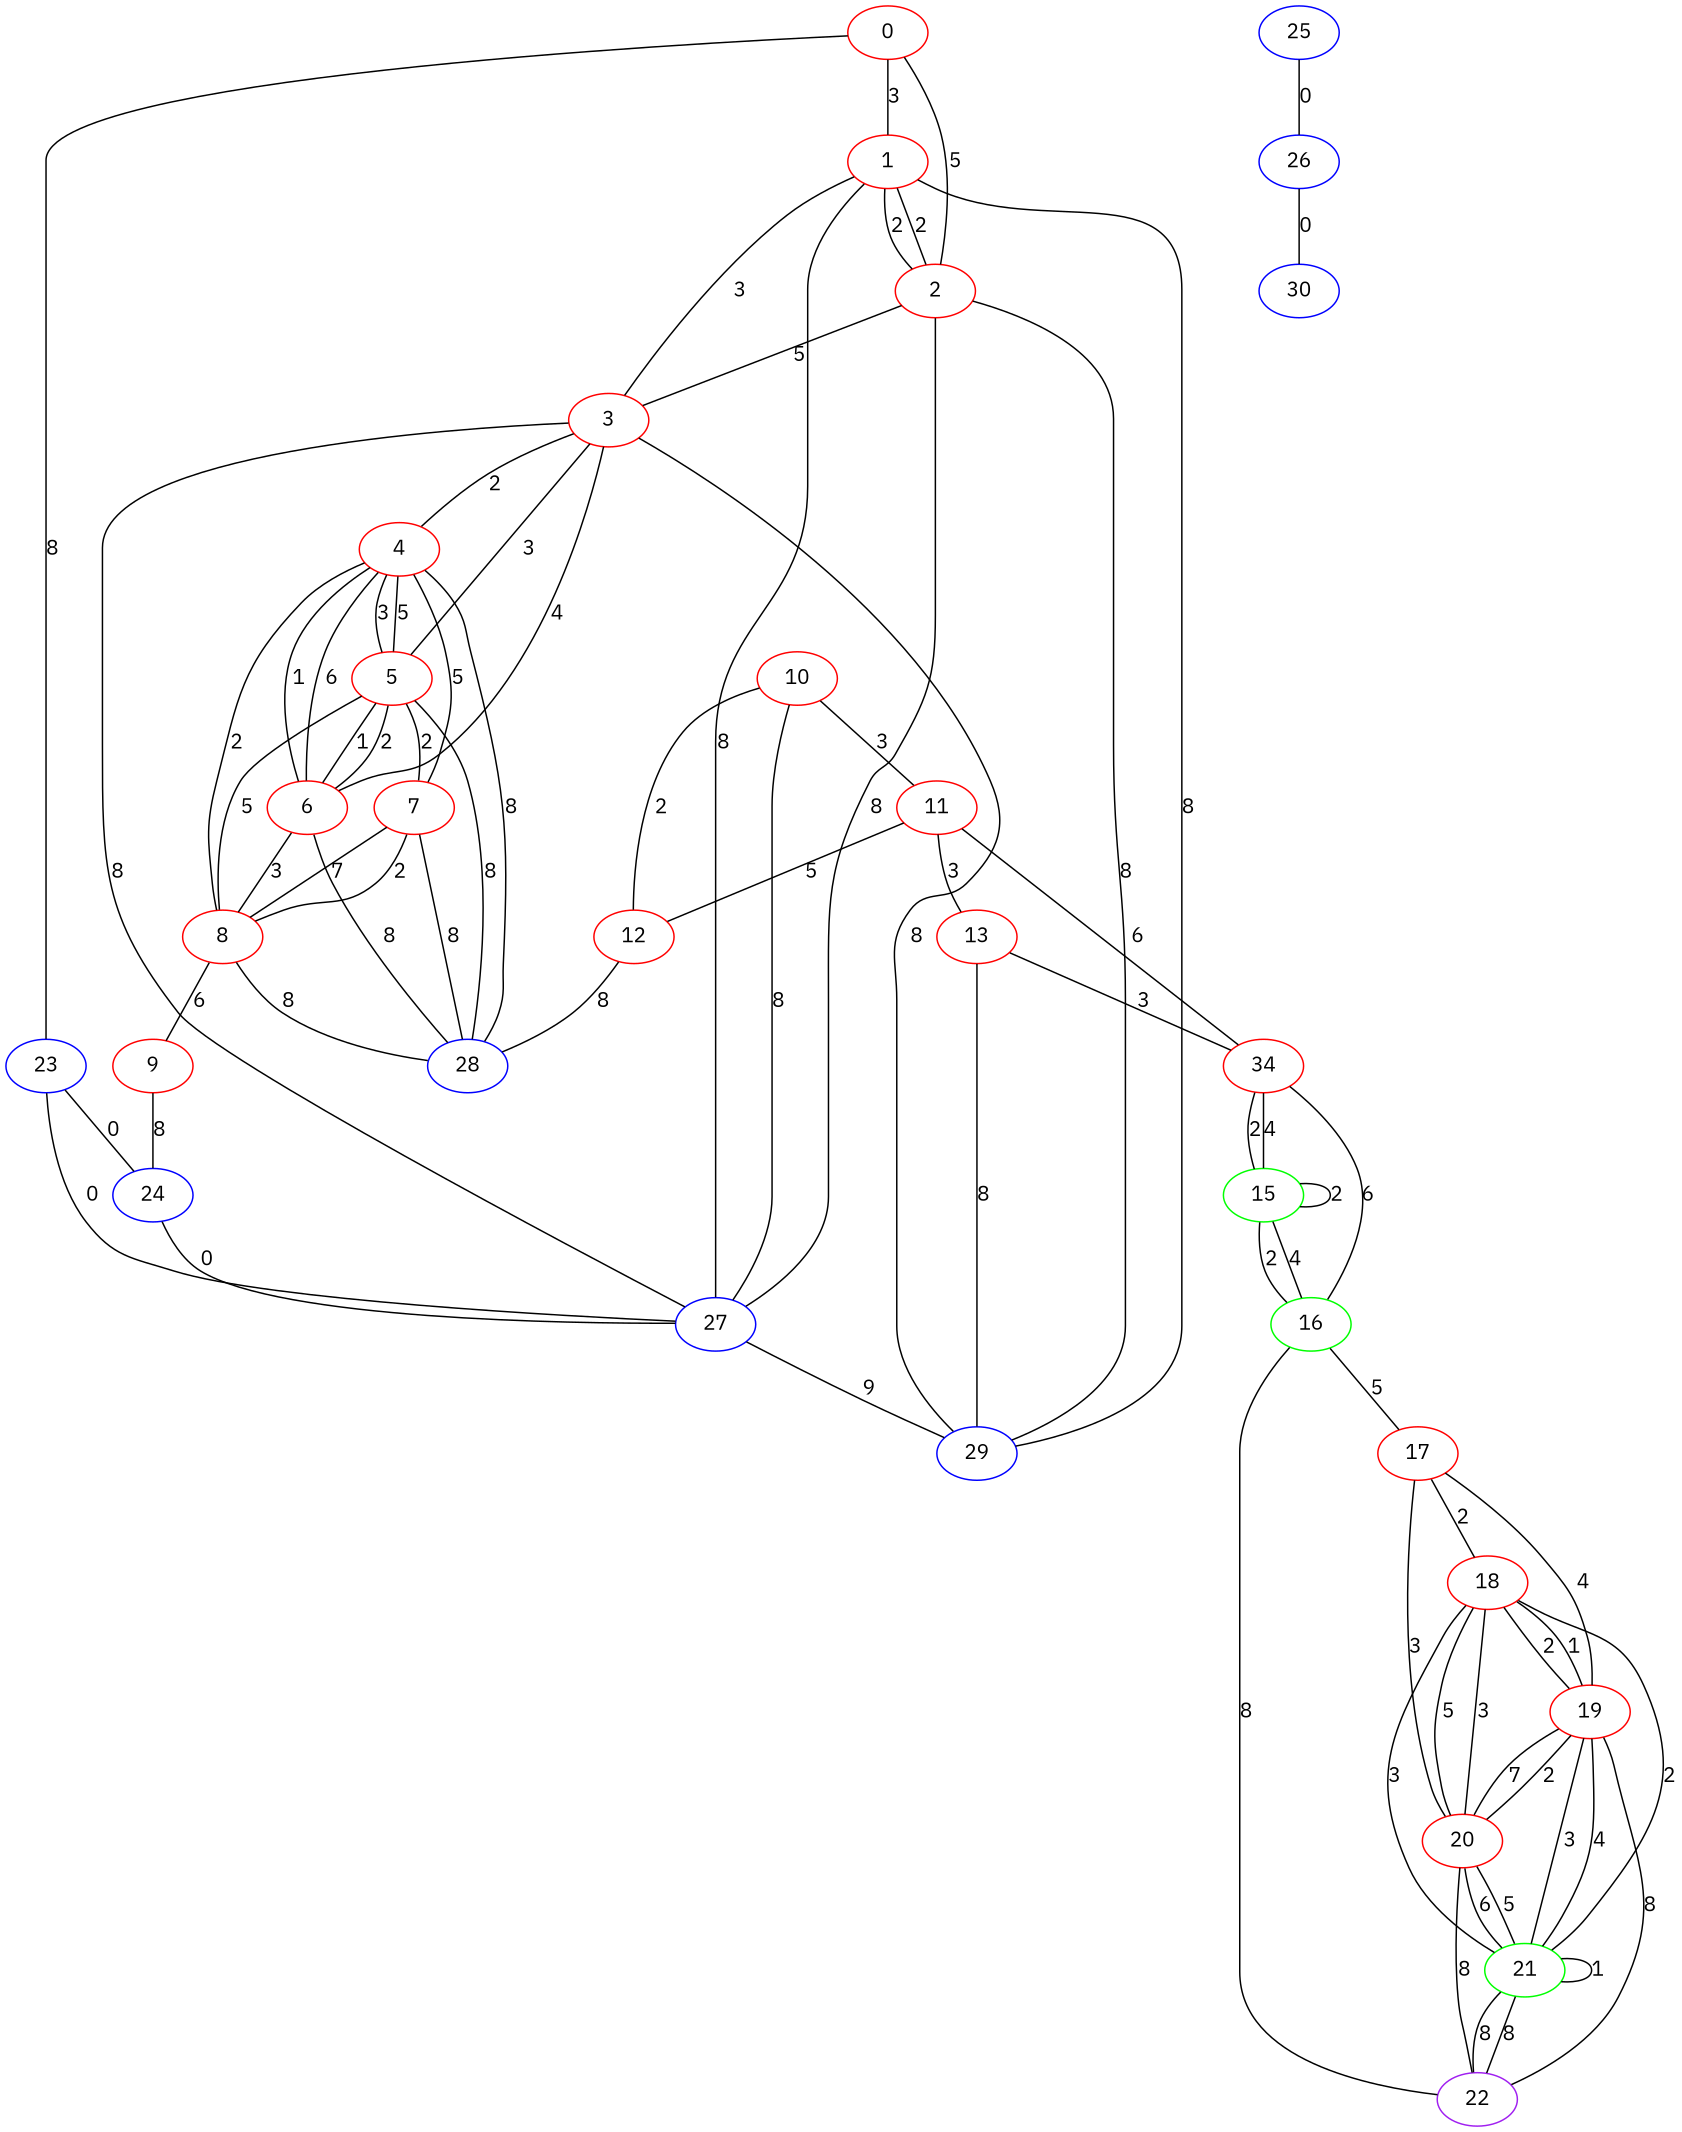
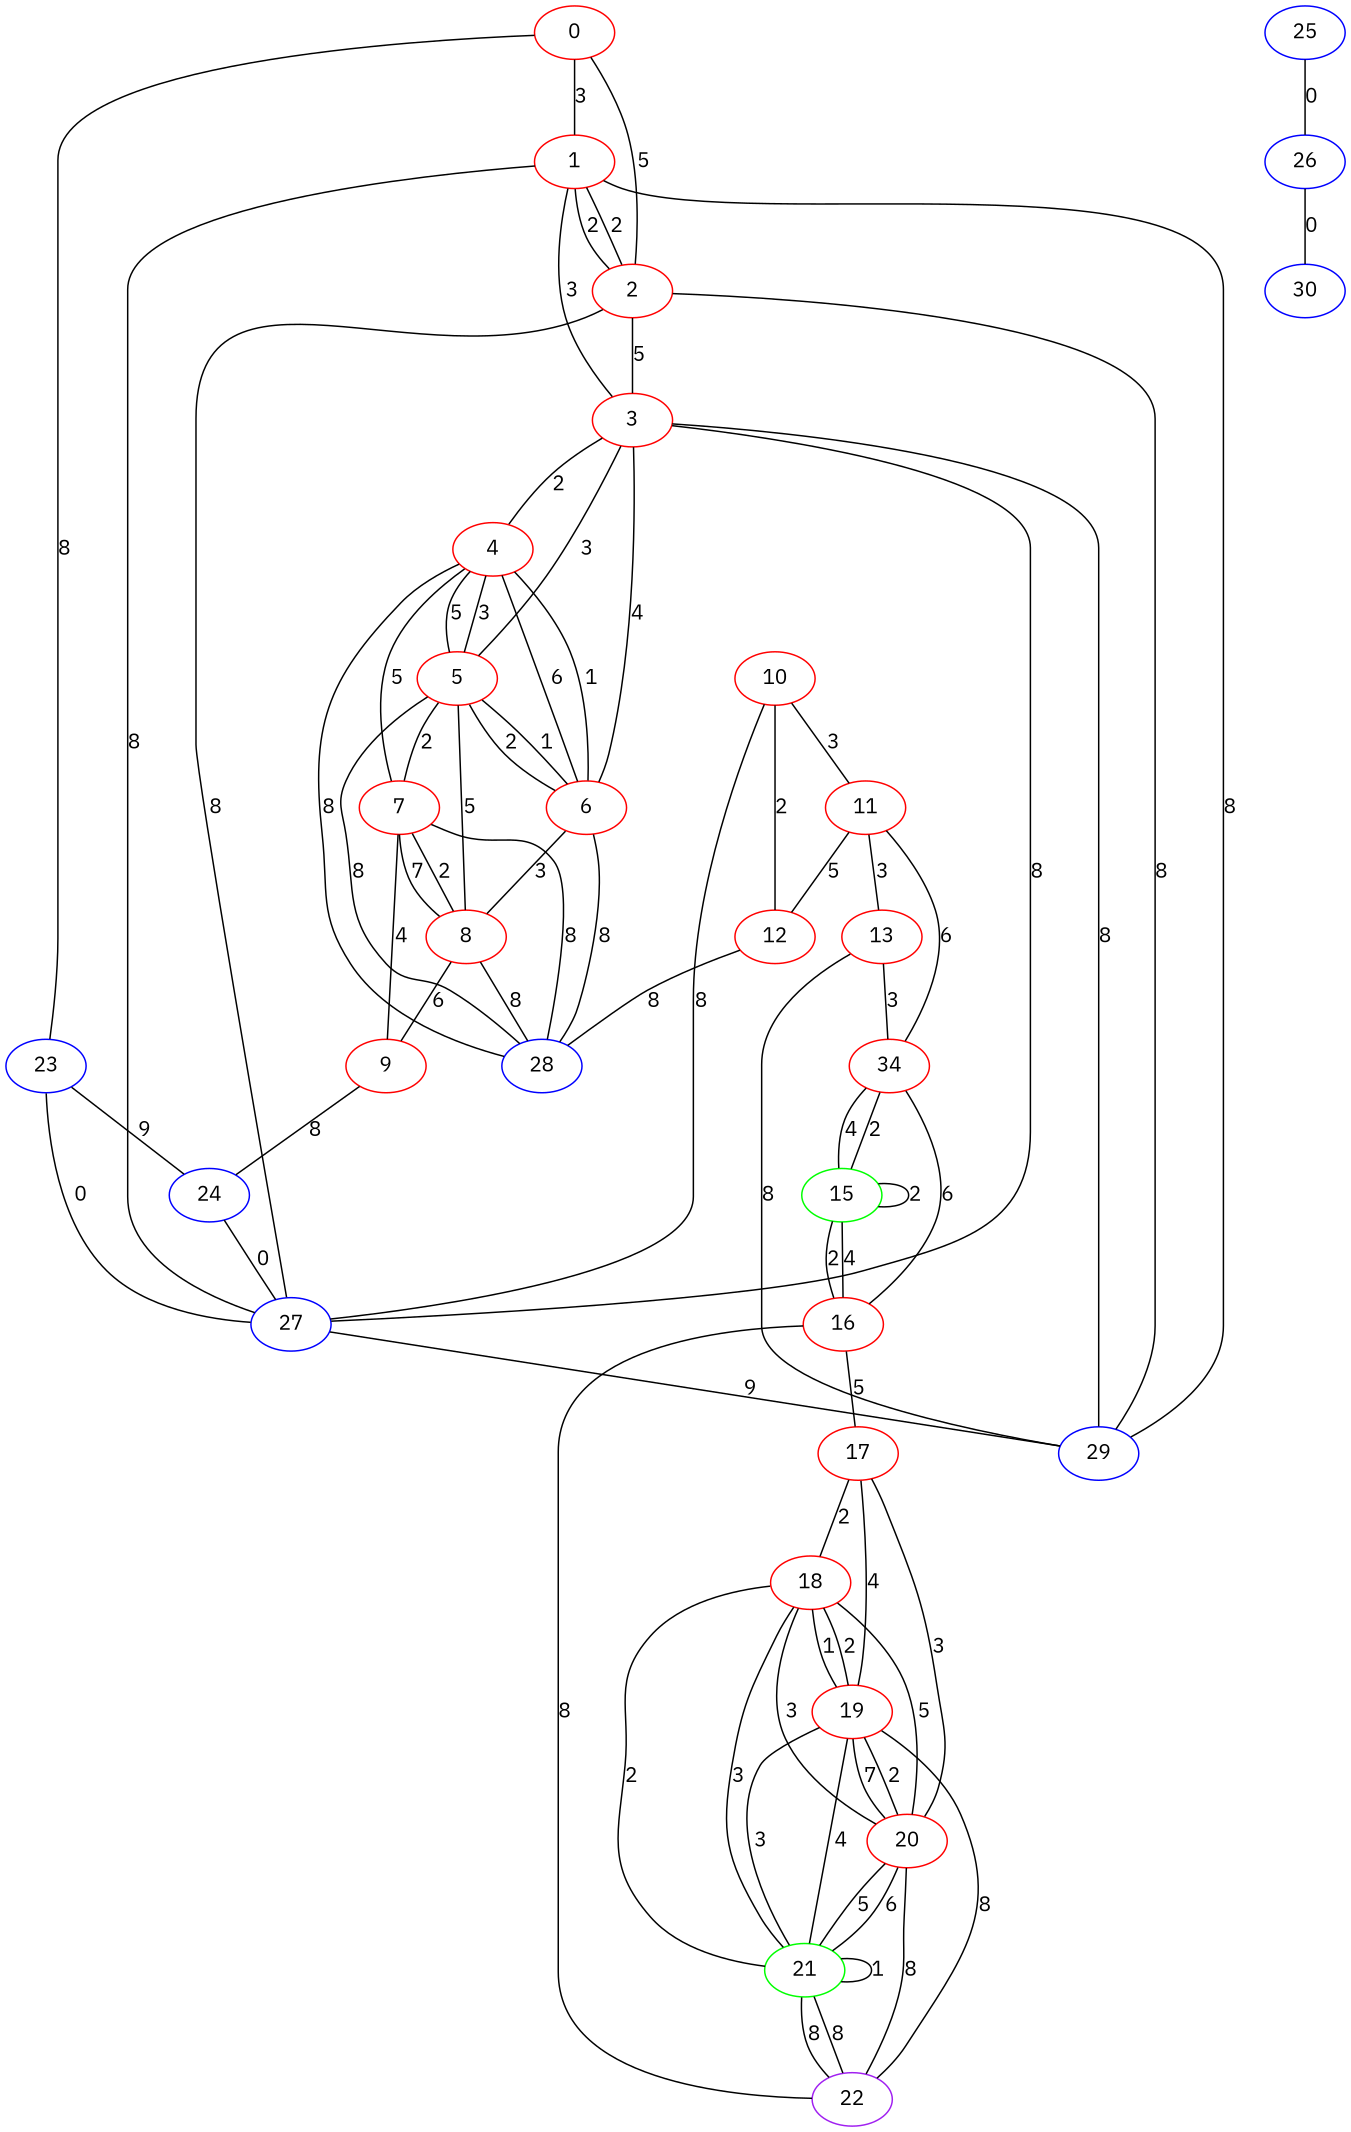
(235, 711) -> none
none -> (393, 937)
(114, 1131) -> (145, 1131)
(1311, 1324) -> (843, 1324)
